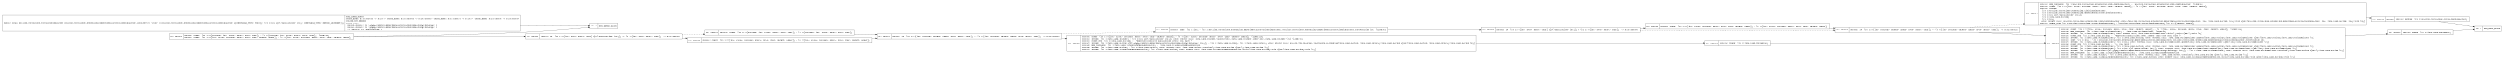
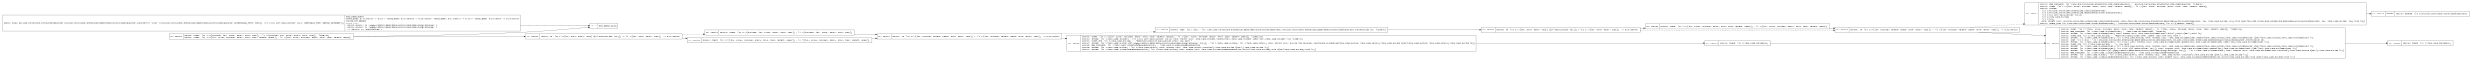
(2488, 29) -> none
